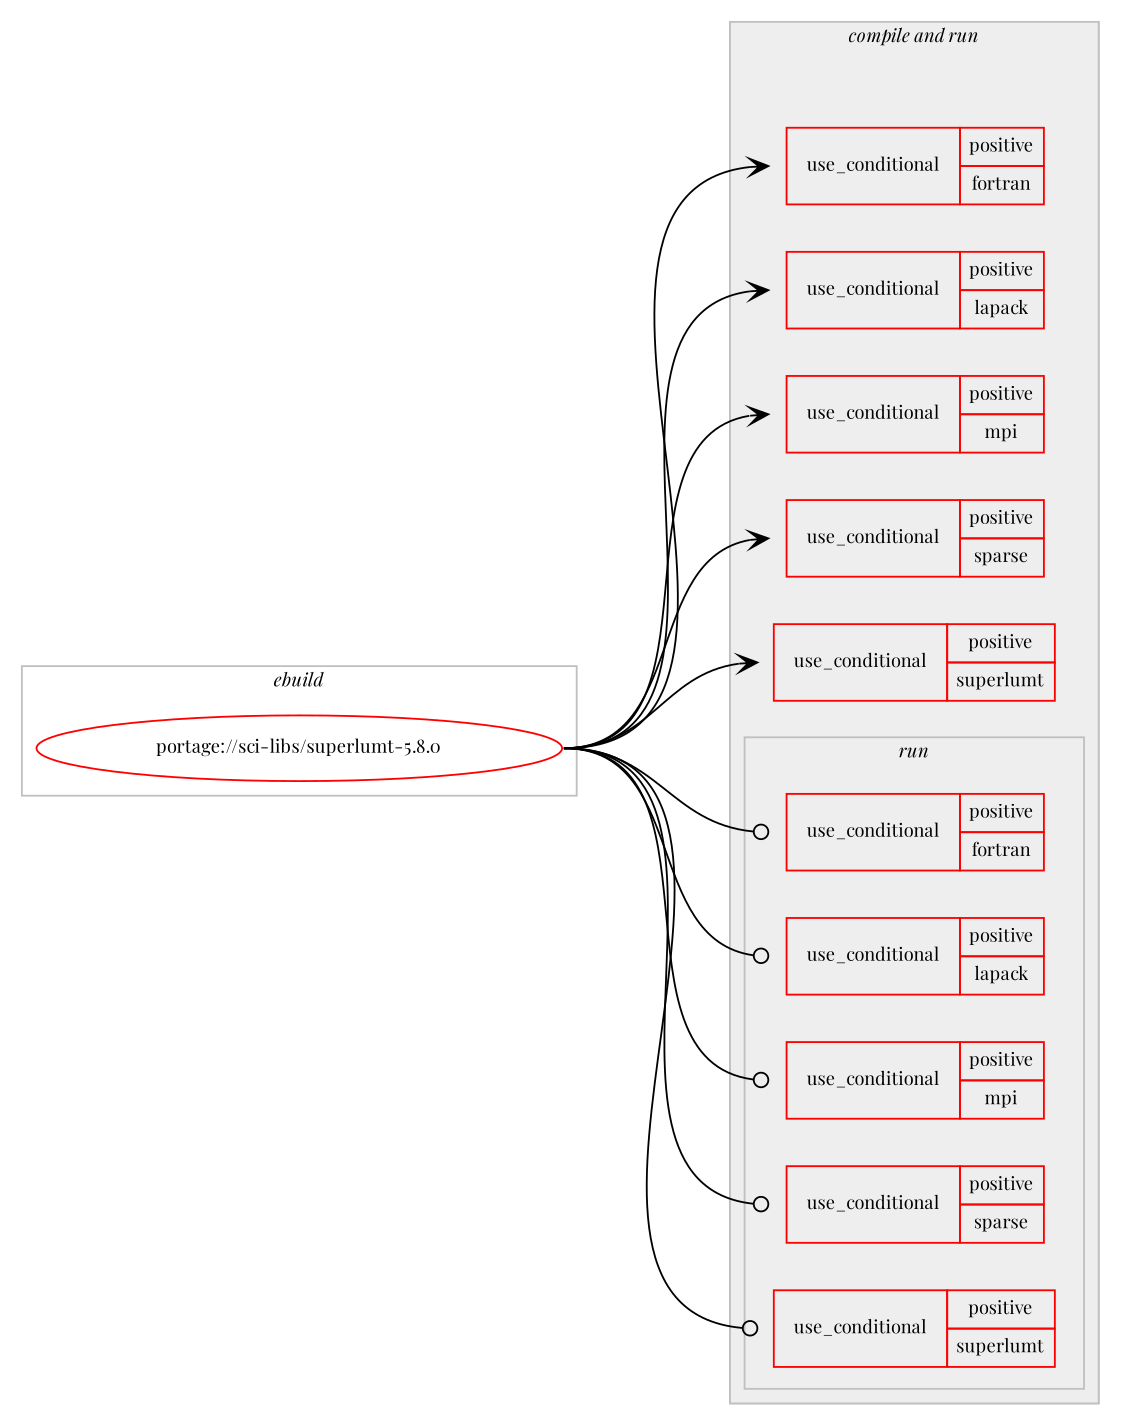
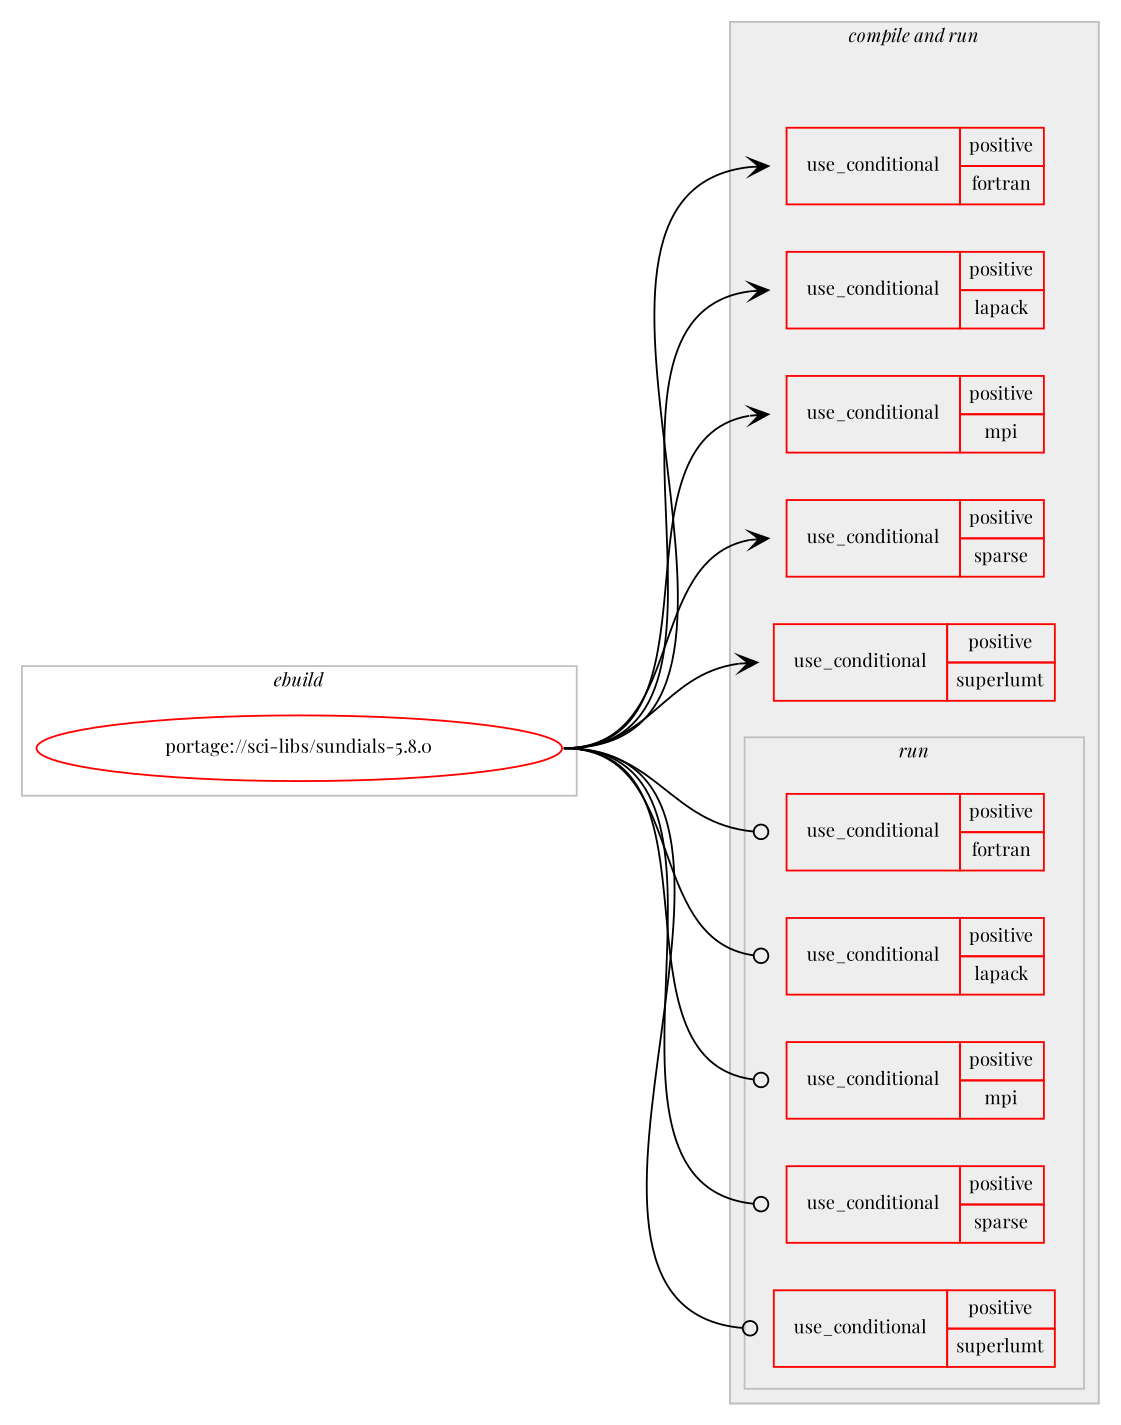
(299, 748) -> (299, 748)
